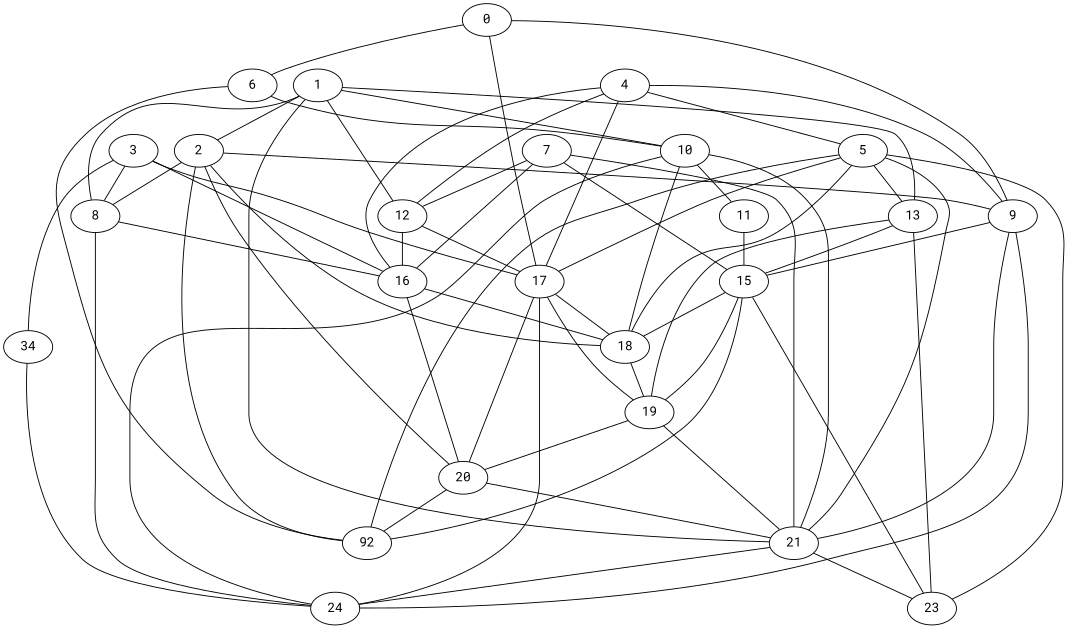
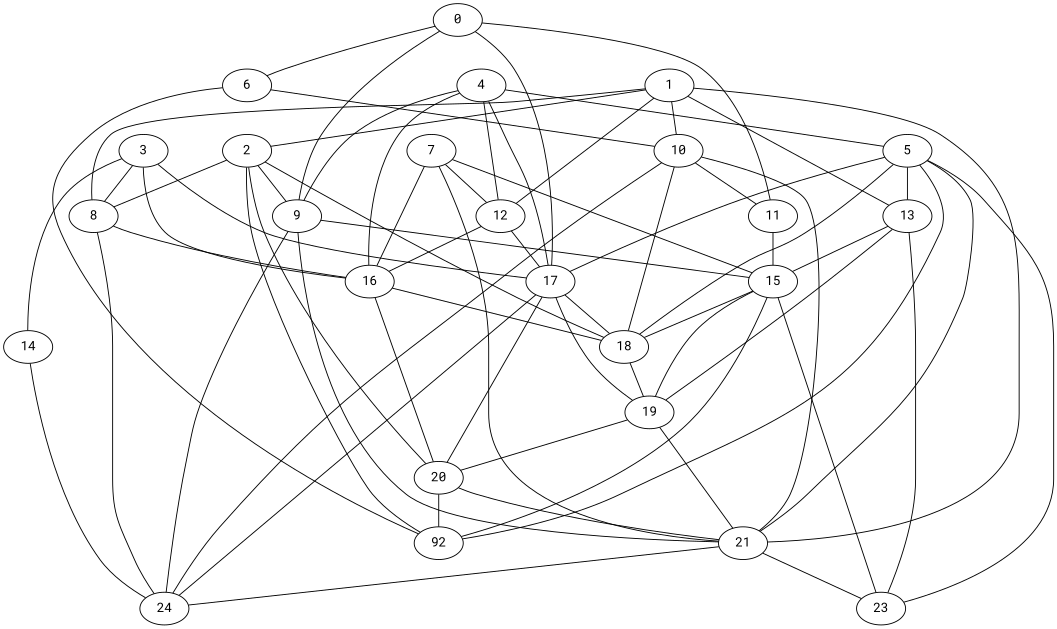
none -> (667, 54)
(28, 347) -> (28, 347)
